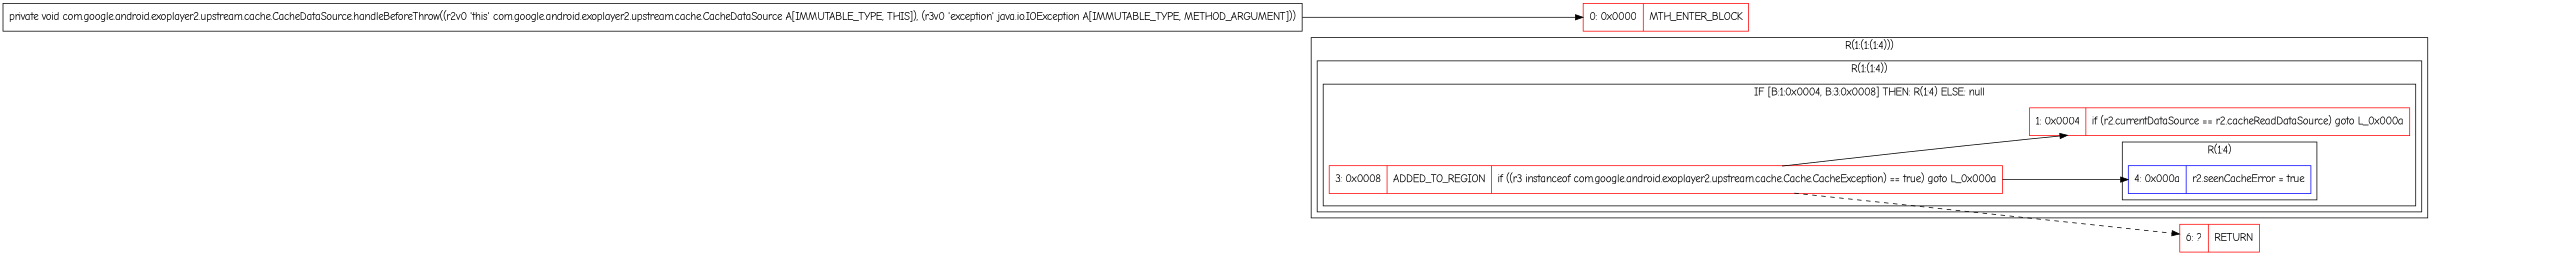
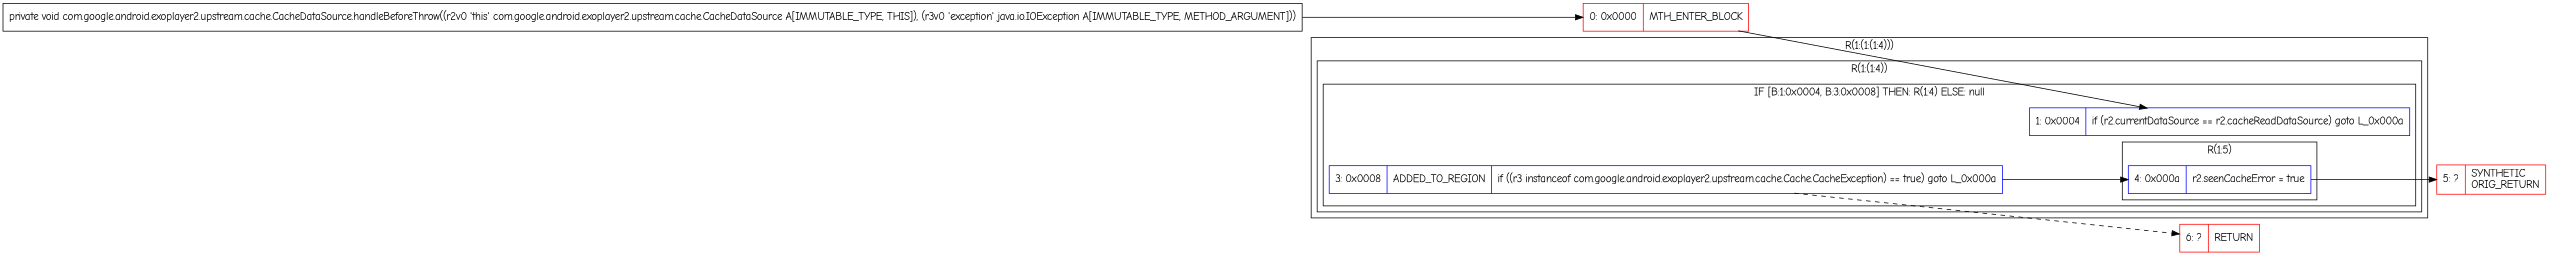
(2220, 122) -> (2220, 122)
(1921, 150) -> (1939, 69)
(2220, 151) -> (2220, 151)
(1666, 180) -> (1666, 180)
none -> (2491, 180)
